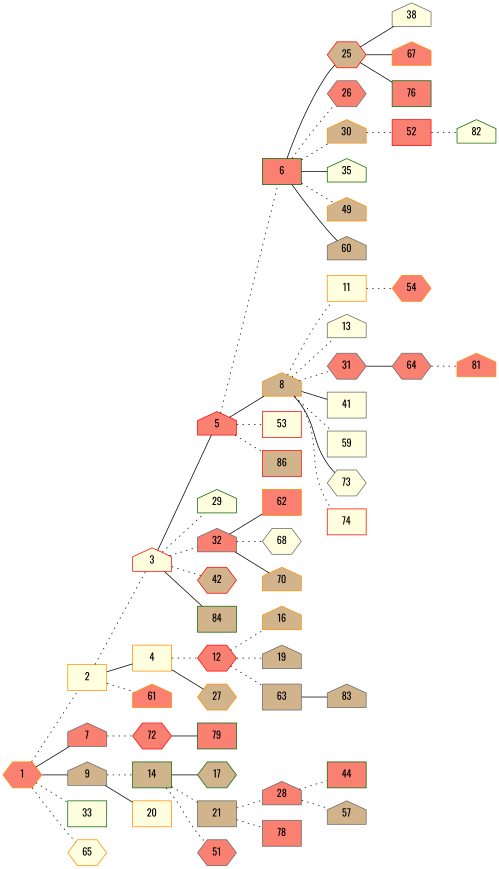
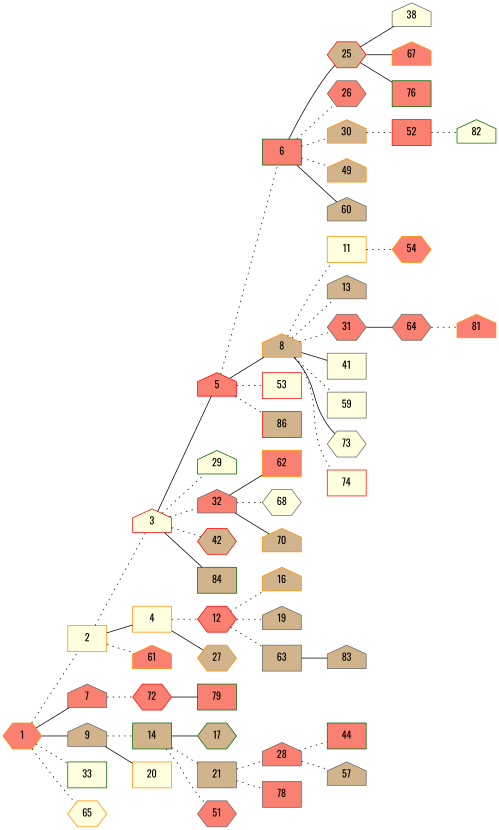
(347, 172) -> none
(347, 327) -> (347, 288)
